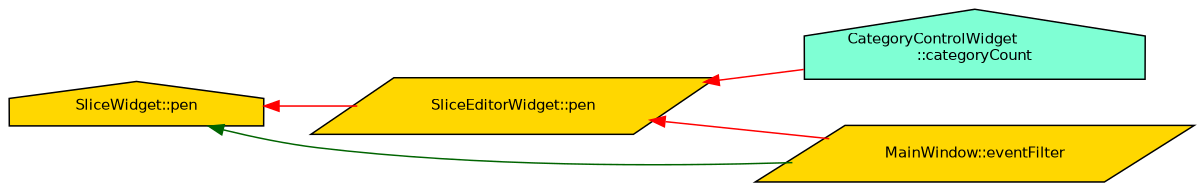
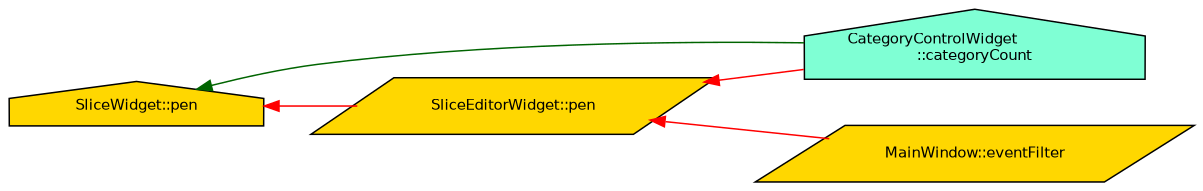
(507, 162) -> (507, 48)
